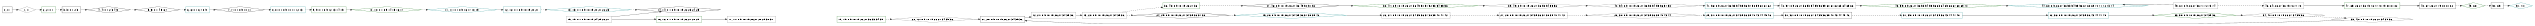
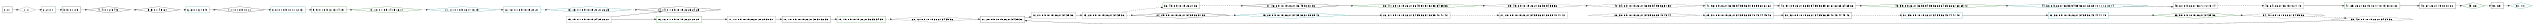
(2149, 5) -> (2147, 7)
(1577, 15) -> none
none -> (806, 19)
